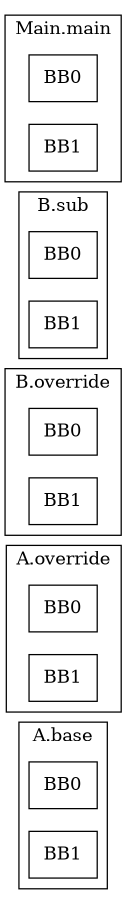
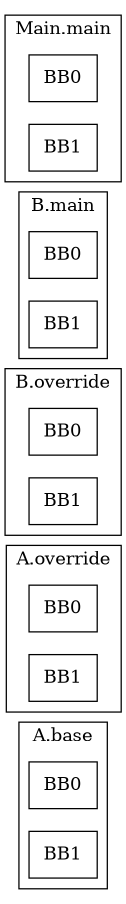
(63, 206) -> (63, 206)
